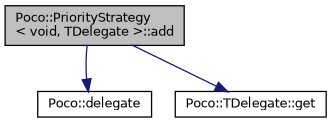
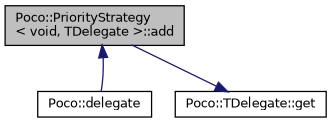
(86, 62) -> (103, 75)
